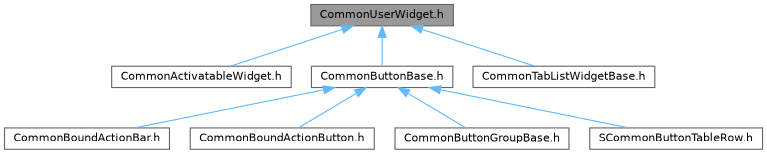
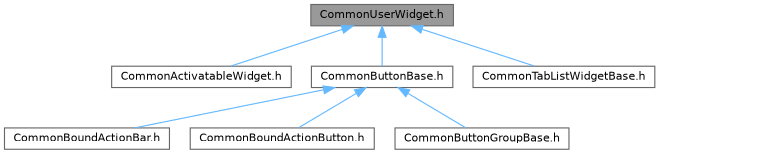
(676, 139) -> none
